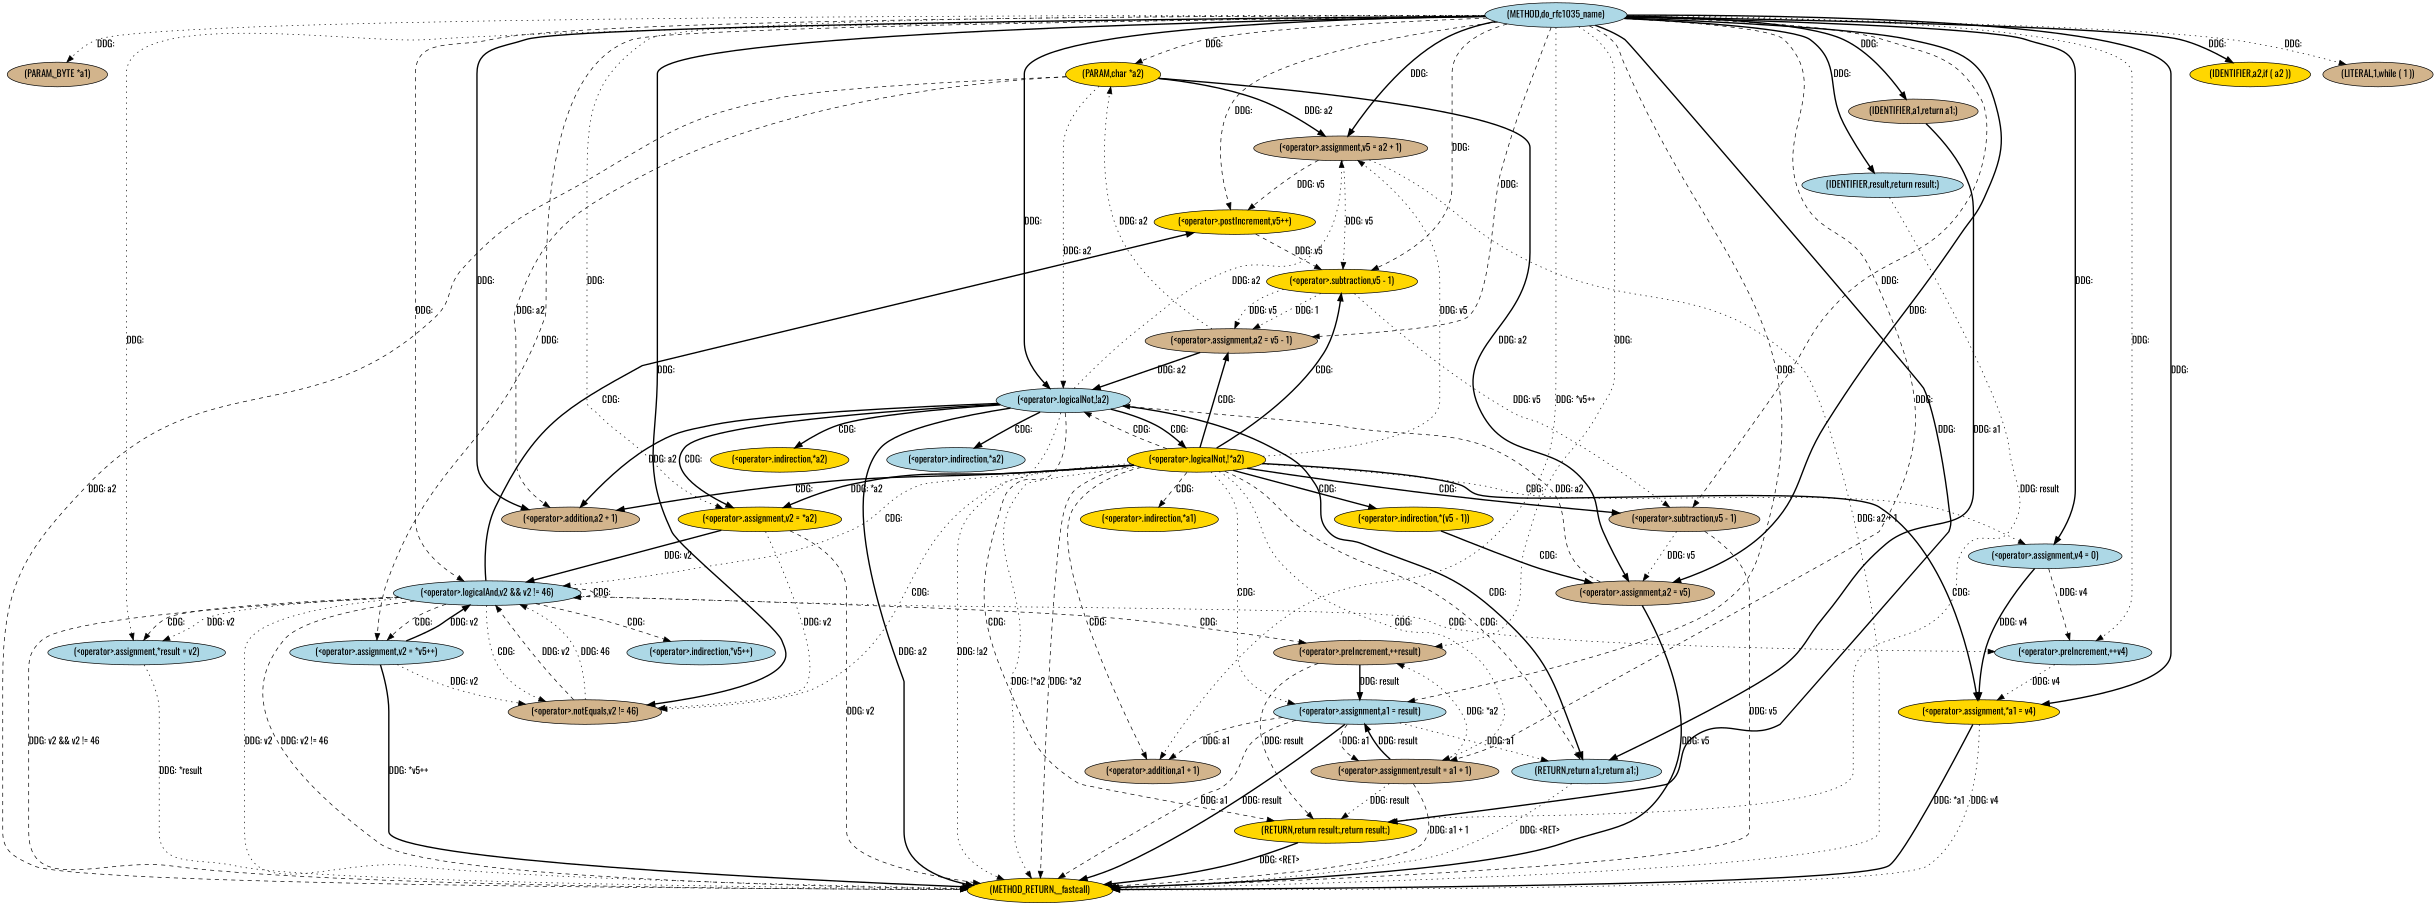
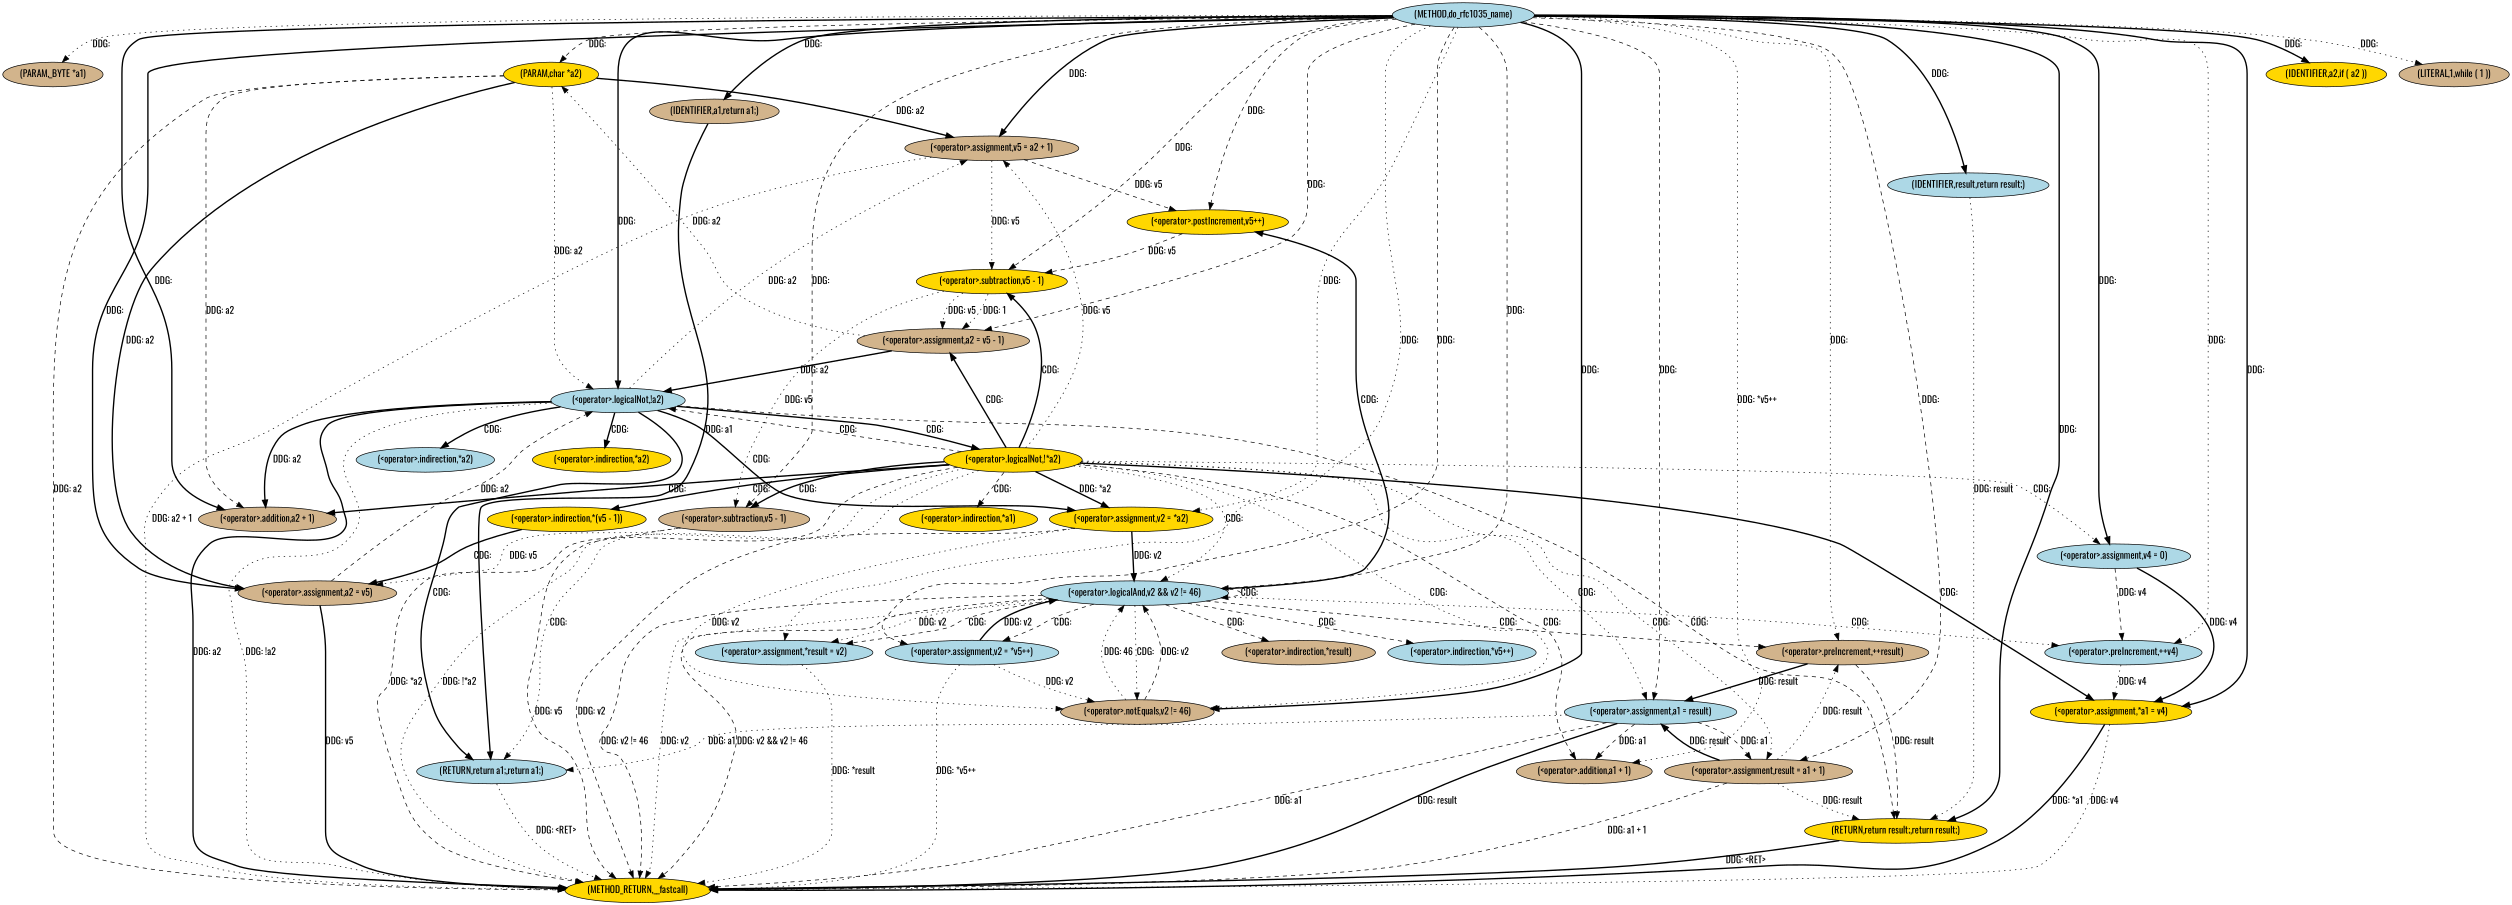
(1422, 586) -> (604, 546)
none -> (1299, 653)
(1482, 712) -> (1843, 712)
(590, 865) -> (918, 856)
